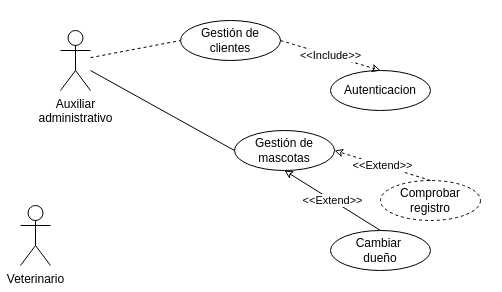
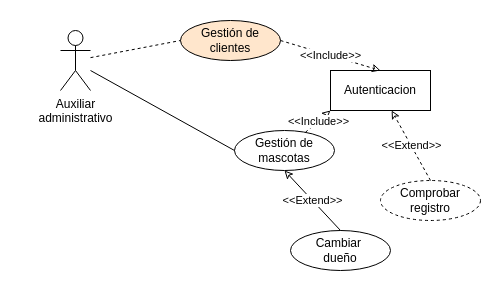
(231, 41) -> (231, 41)
(381, 91) -> (381, 91)
none -> (316, 124)
(386, 166) -> (413, 149)
(36, 236) -> none
(381, 251) -> (341, 251)
